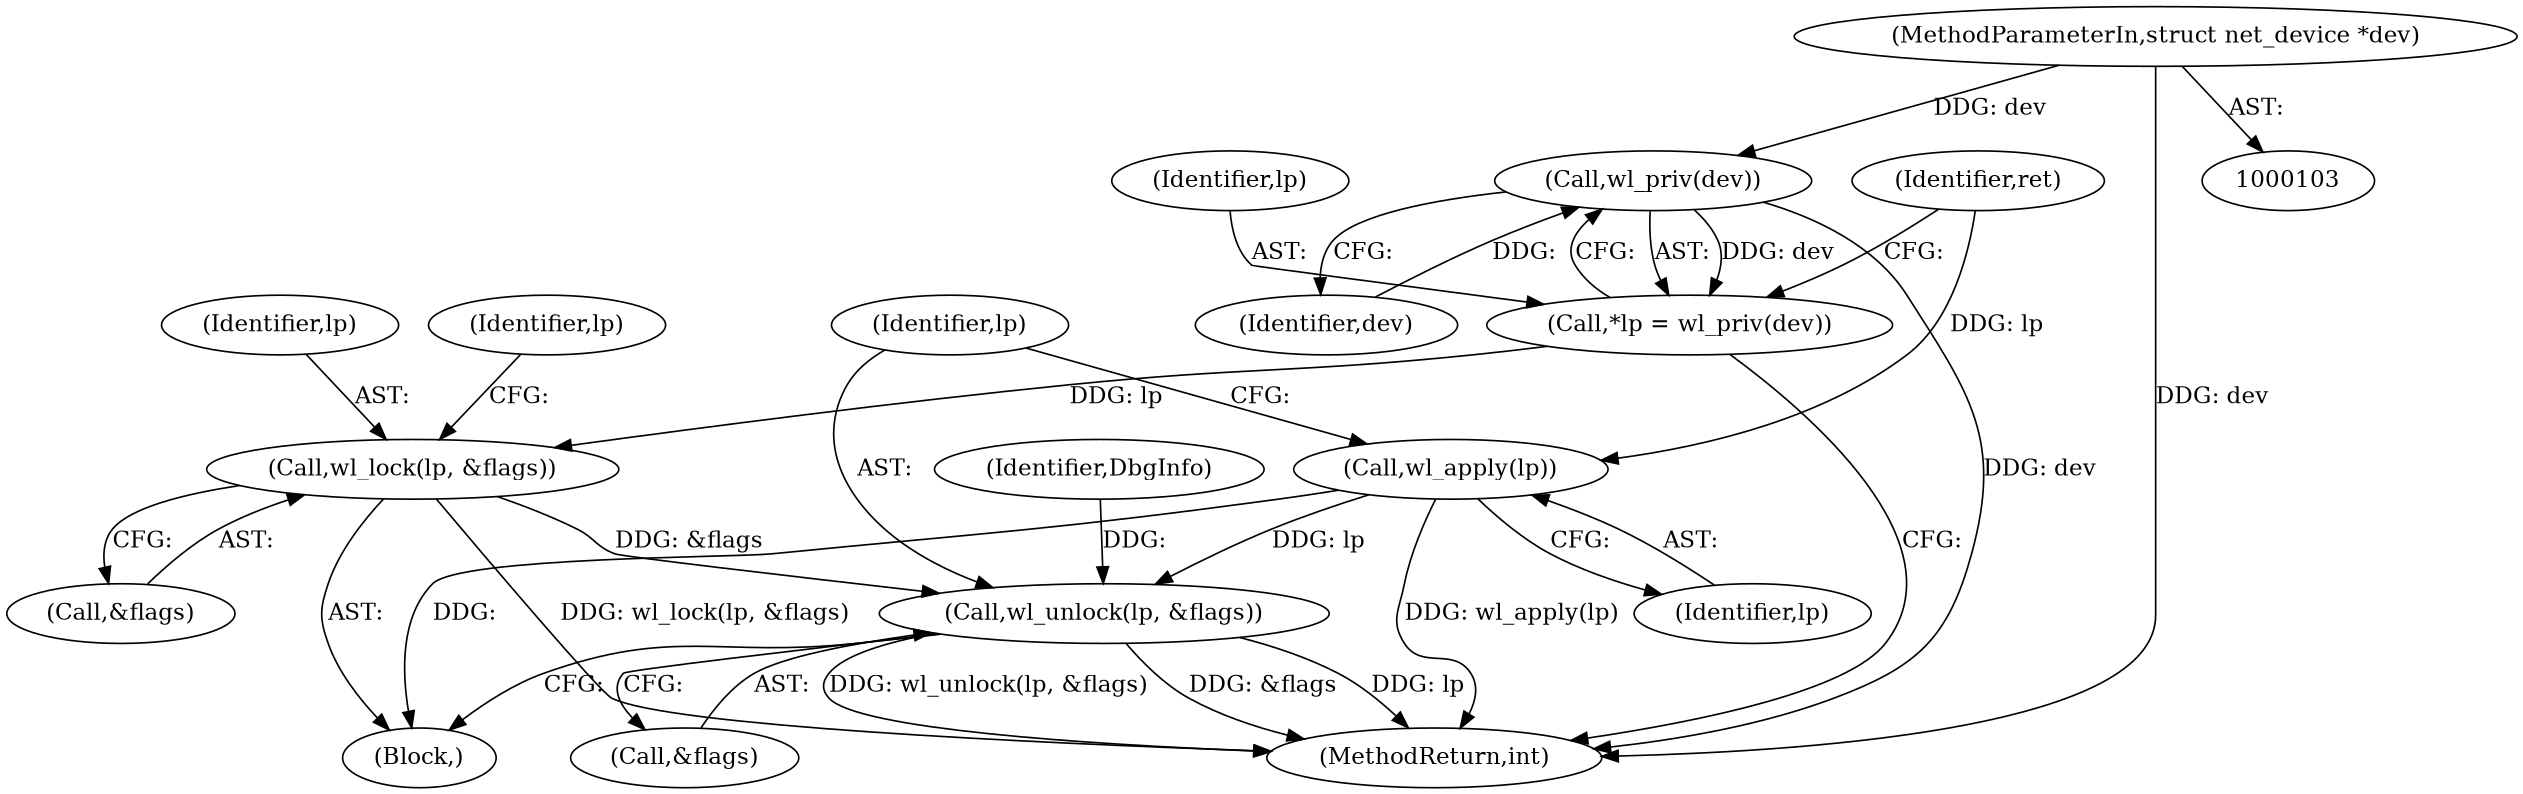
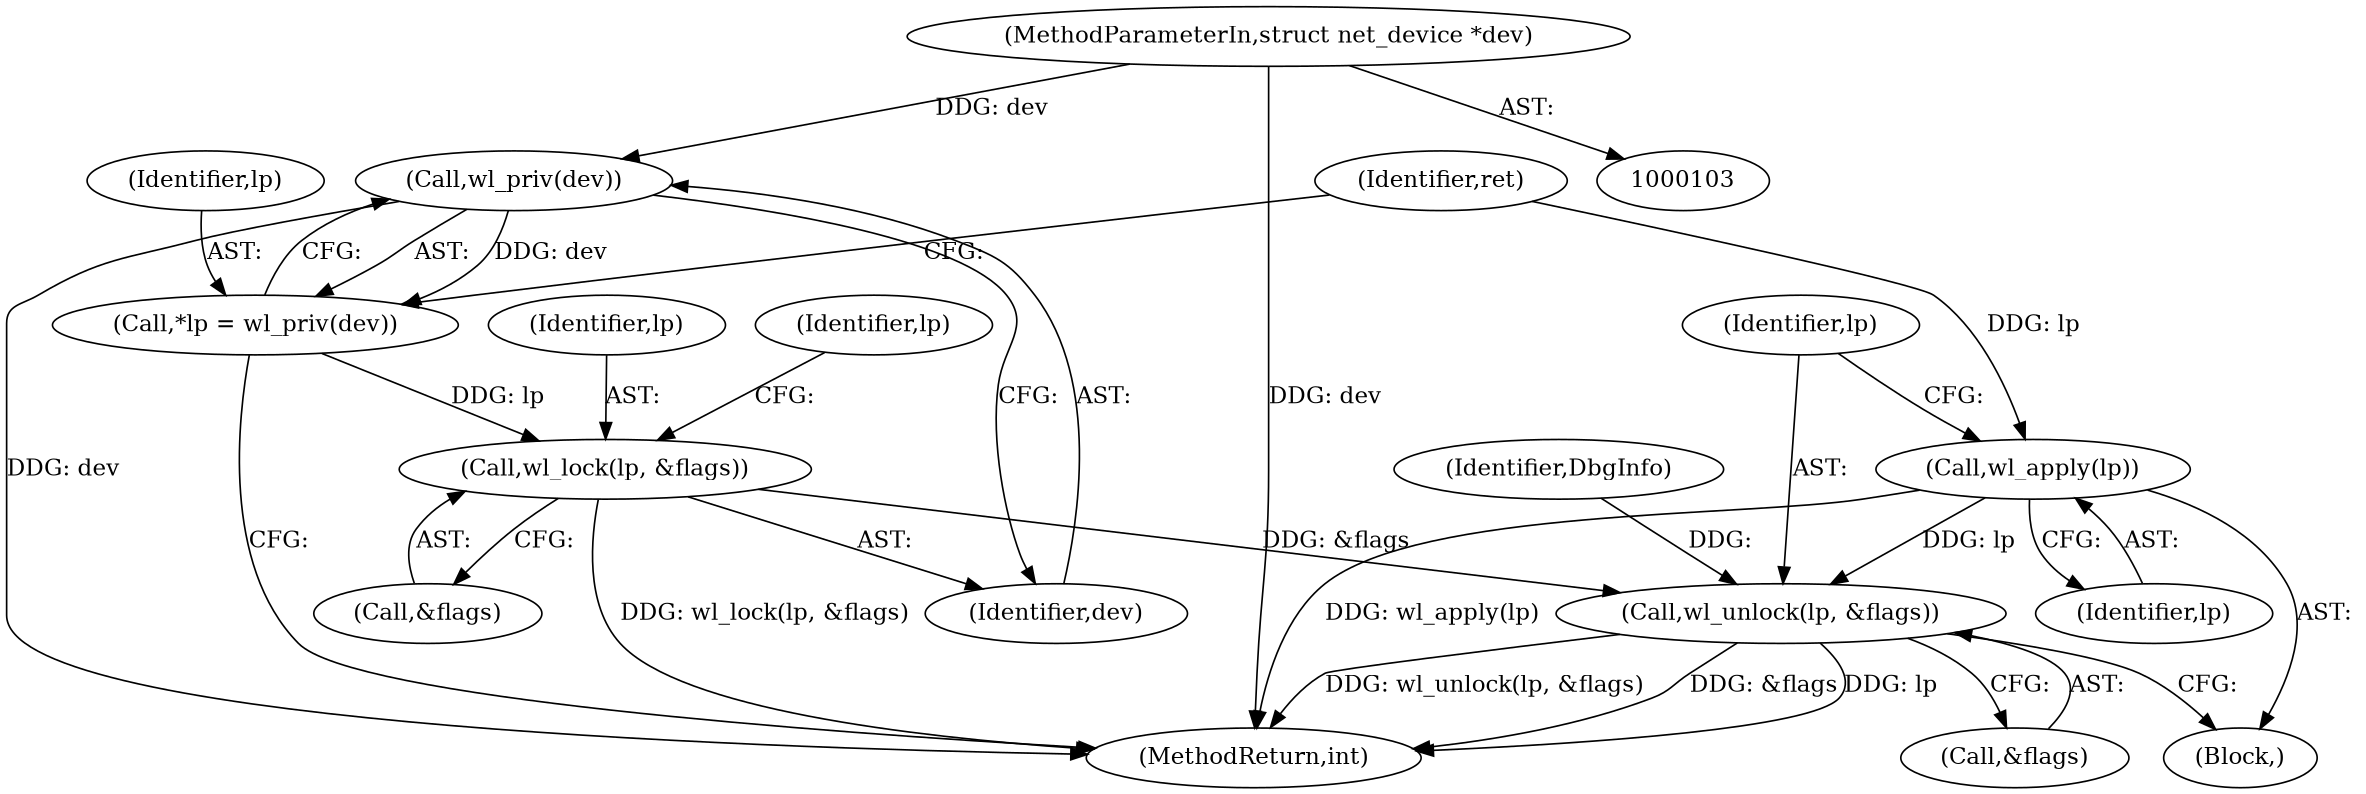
(1528, 253) -> (1108, 397)
(322, 607) -> (827, 540)
(468, 614) -> (2328, 614)
